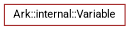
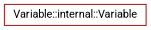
(65, 15) -> (75, 15)
